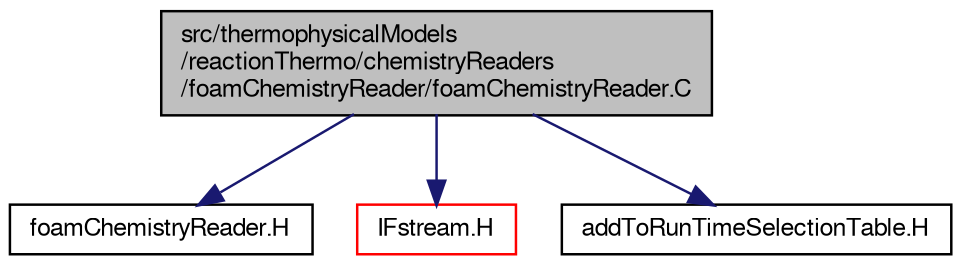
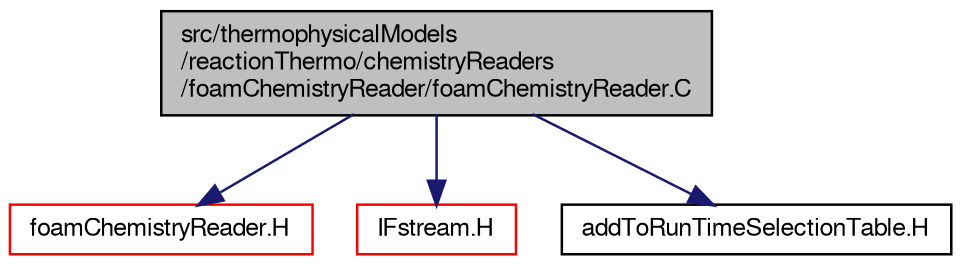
(161, 229) -> (161, 229)
